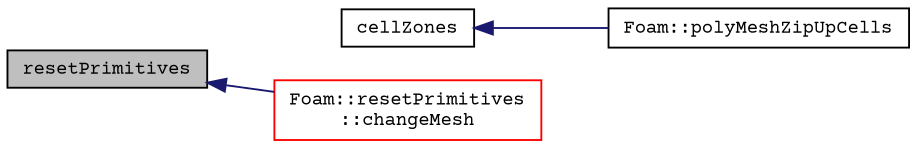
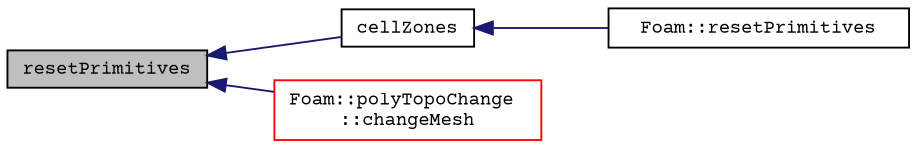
(759, 28) -> (759, 28)
none -> (283, 45)
(408, 110) -> (408, 110)
